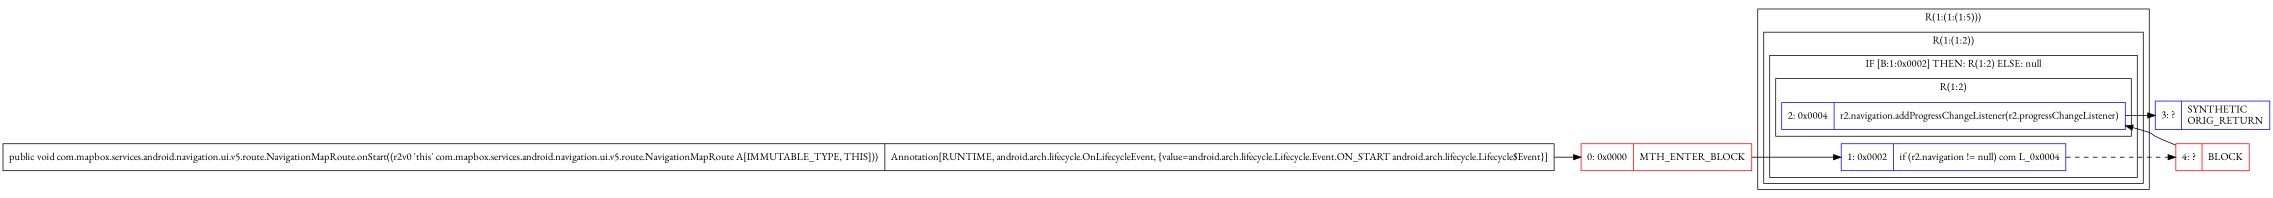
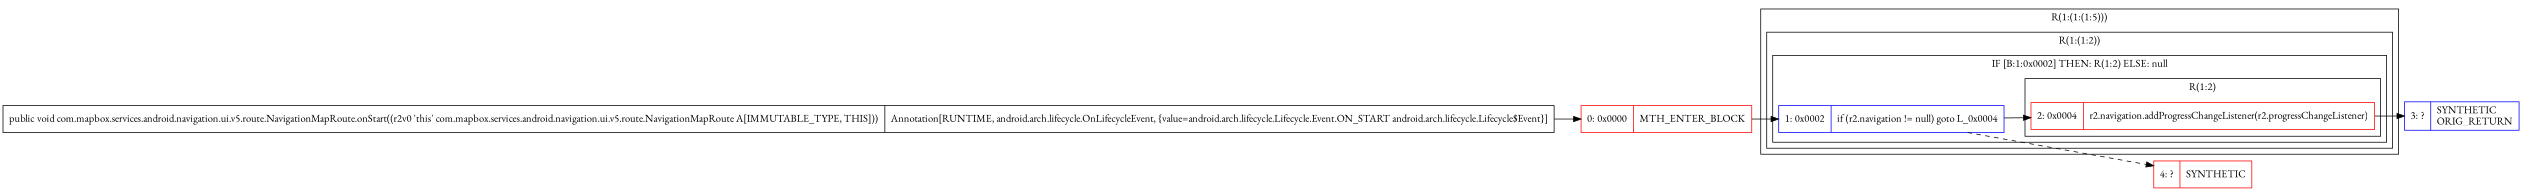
(1954, 116) -> (2203, 116)
(2154, 136) -> (2014, 118)
(1980, 157) -> (1918, 119)
(2226, 157) -> (2216, 174)
